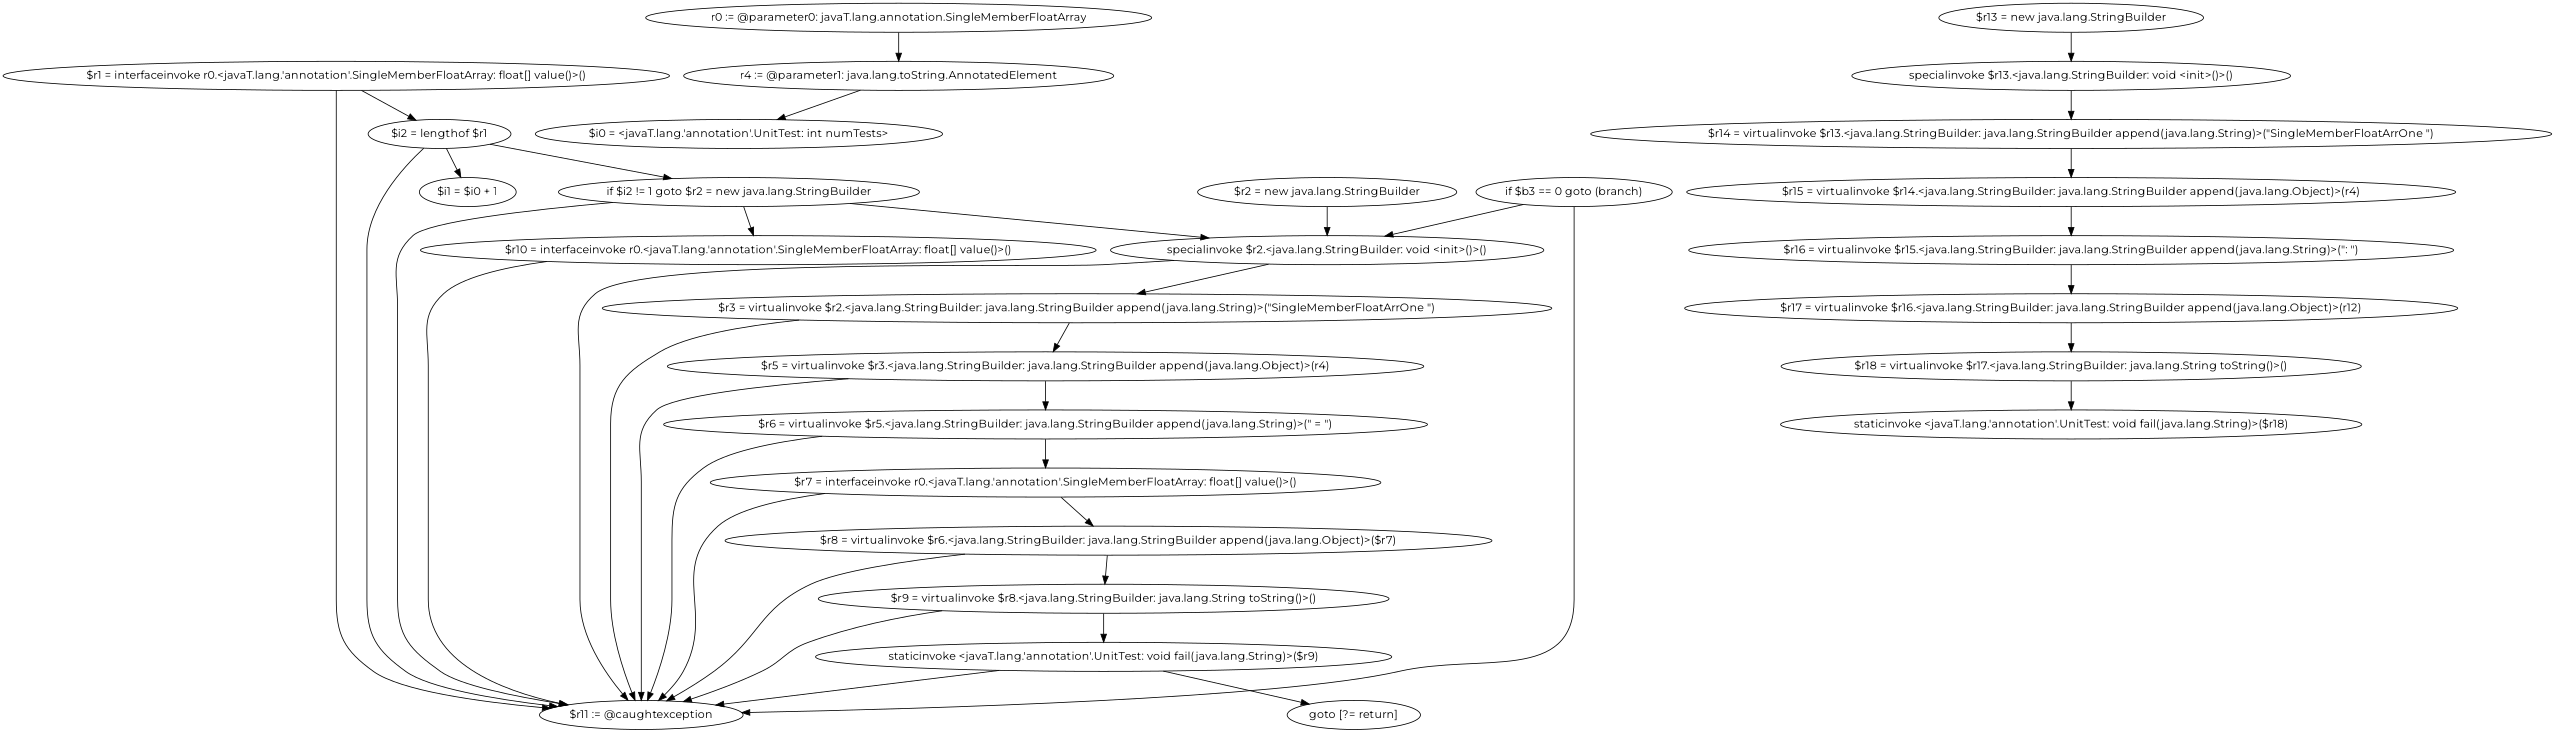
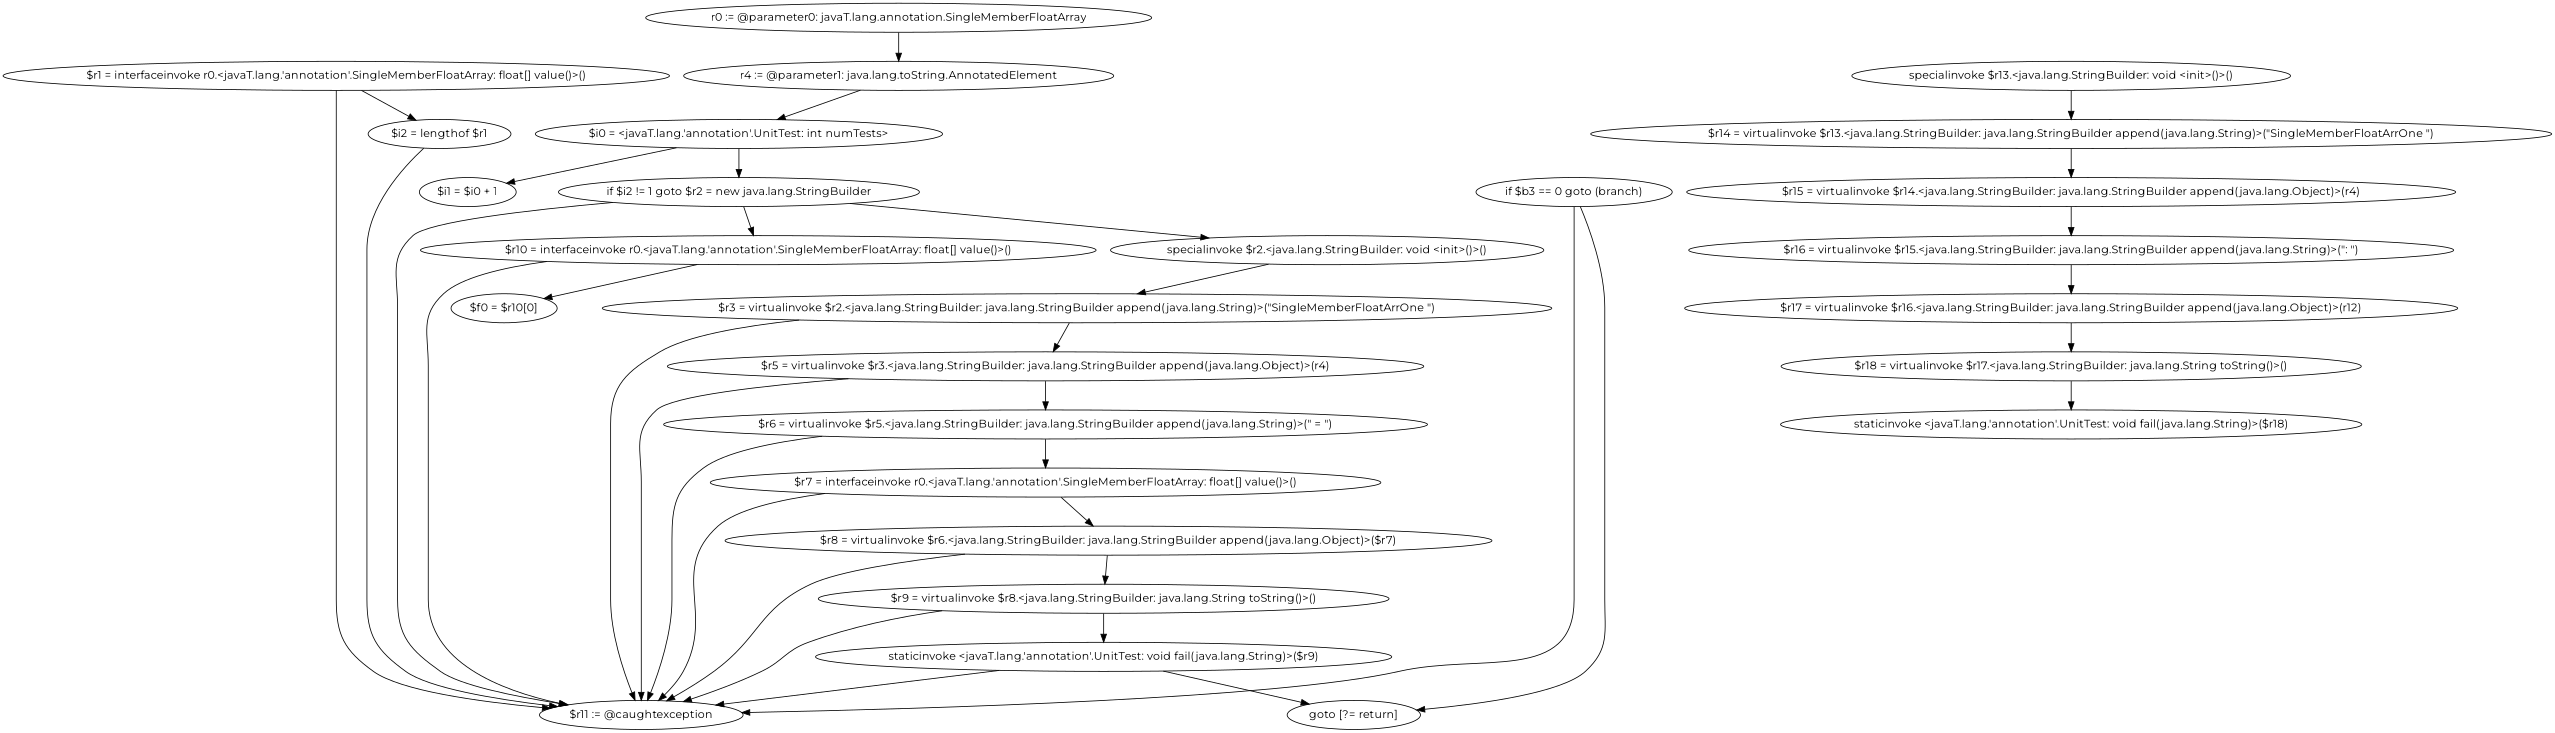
(2071, 18) -> none
(452, 159) -> (596, 165)
(577, 161) -> (739, 159)
(1327, 192) -> none
(1458, 219) -> (1605, 523)
(675, 275) -> none
none -> (504, 308)
